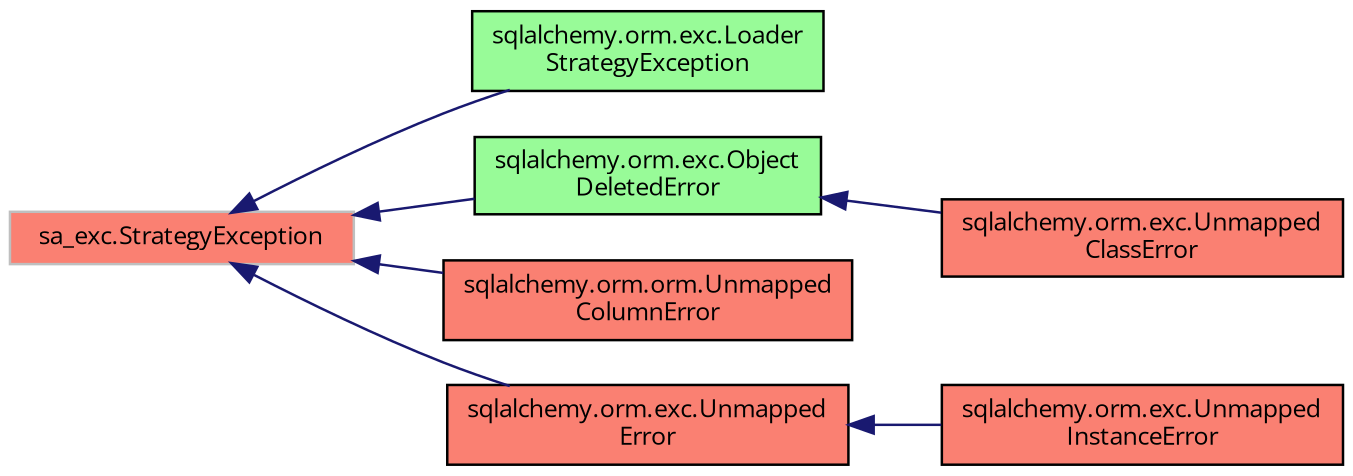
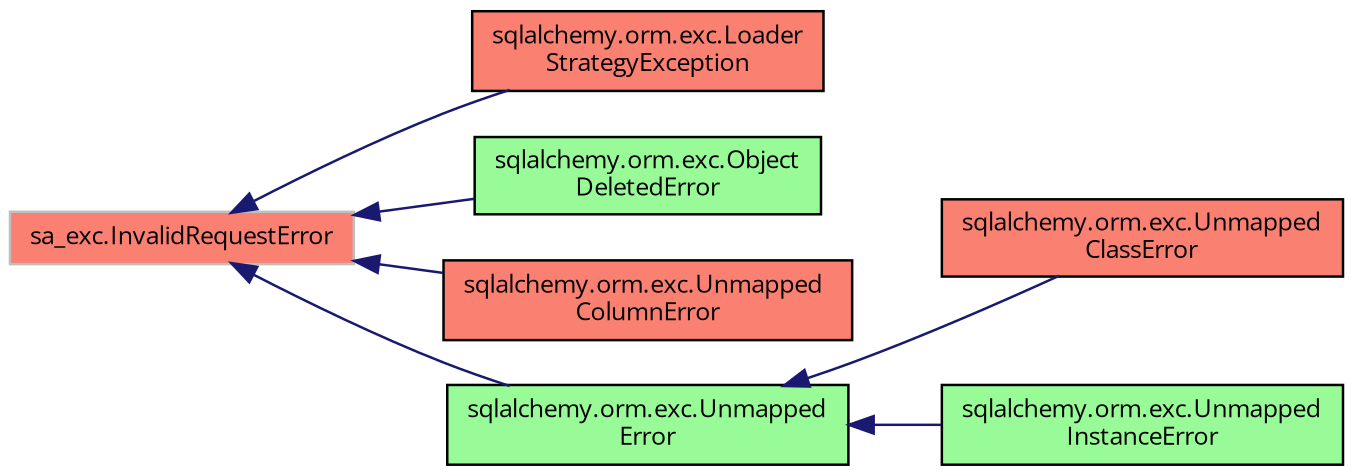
(648, 51) -> (648, 51)
(894, 207) -> (934, 330)
(182, 238) -> (182, 238)
(648, 300) -> (648, 300)
(648, 425) -> (648, 425)
(1142, 425) -> (1142, 425)
